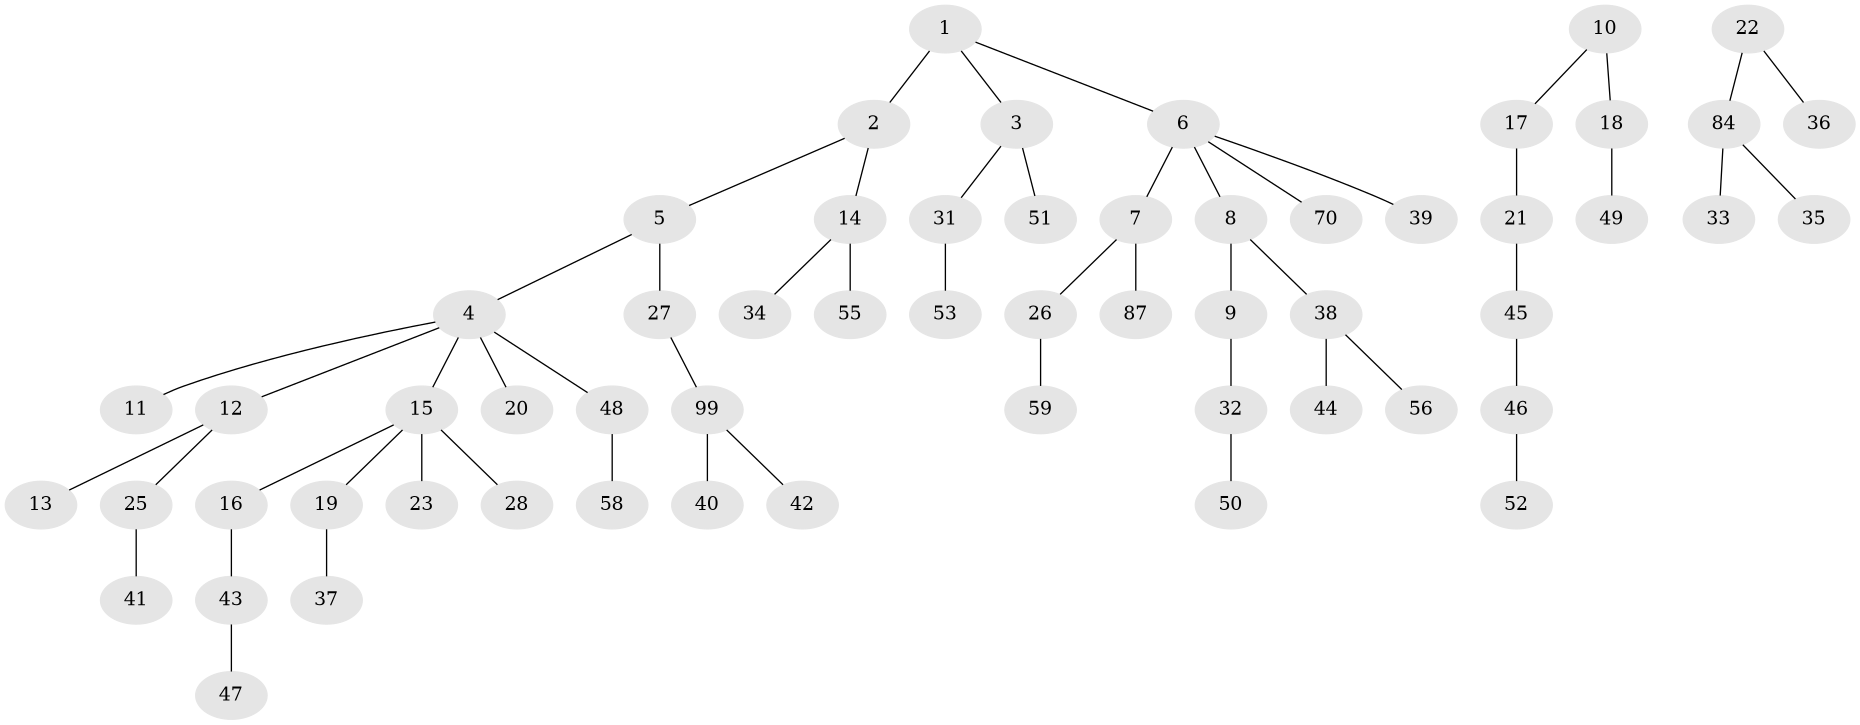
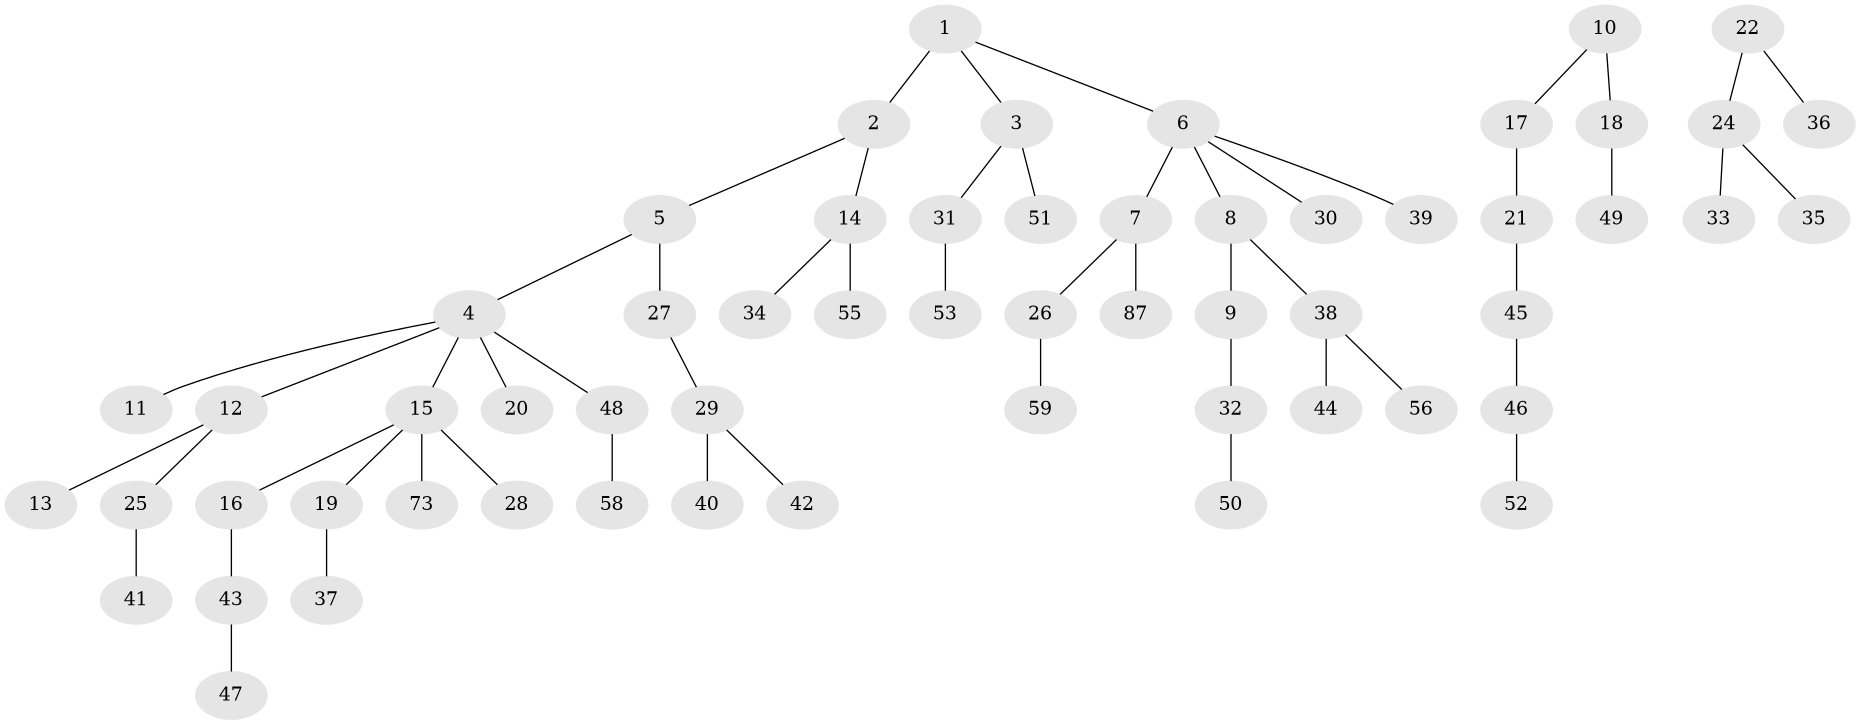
(1724, 124) -> (1724, 124)
(1326, 219) -> (1326, 219)
(707, 410) -> (707, 410)
(422, 505) -> (422, 505)
